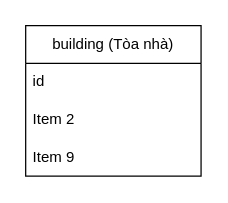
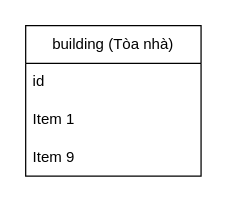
(56, 119) -> (56, 119)
